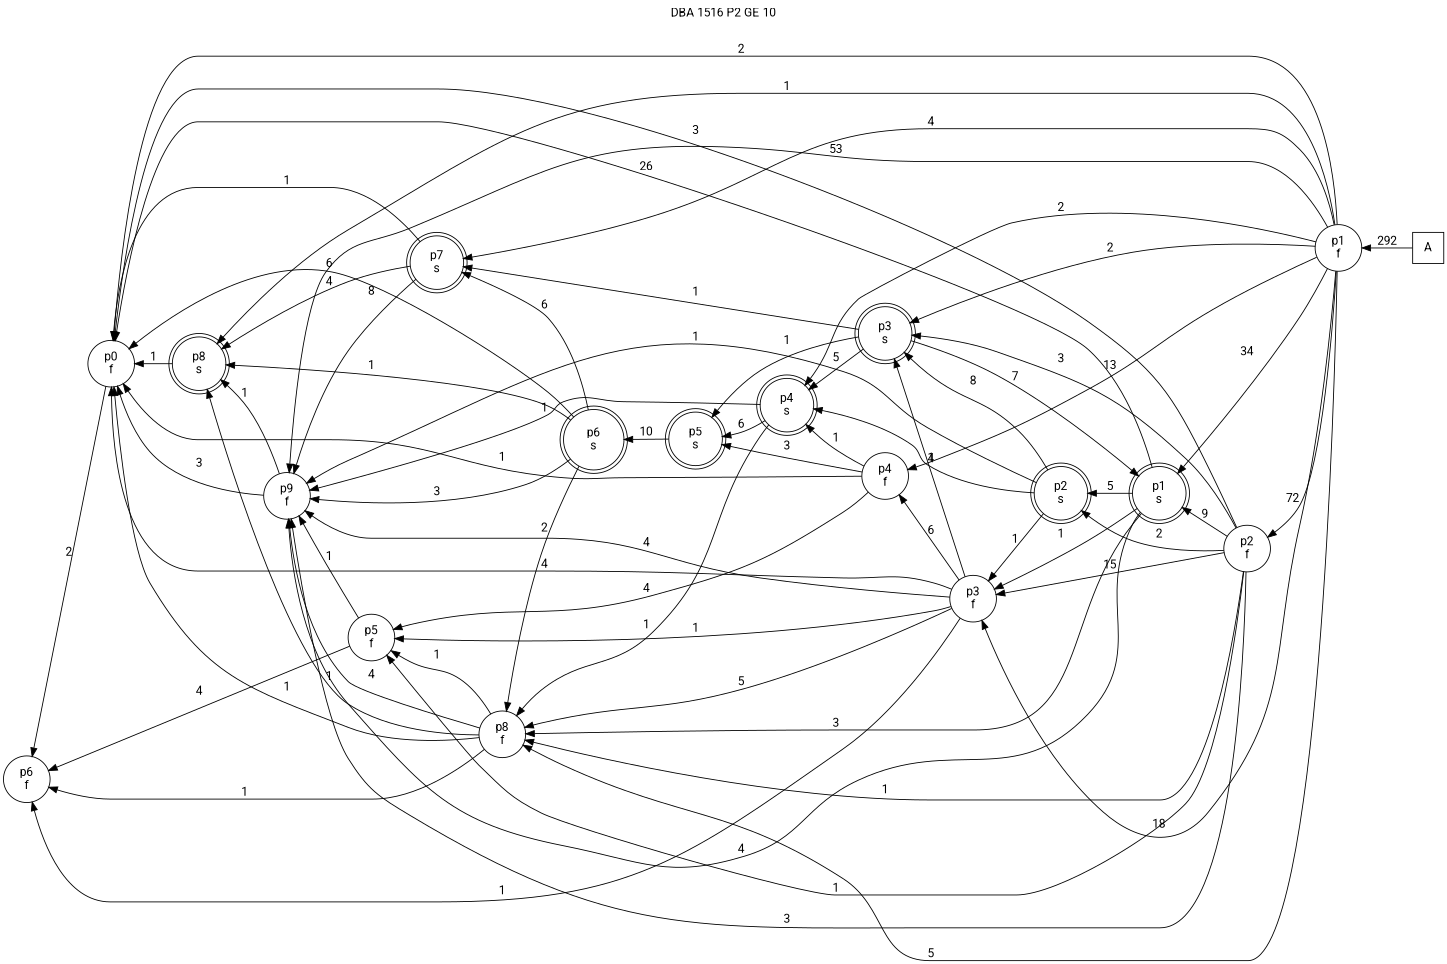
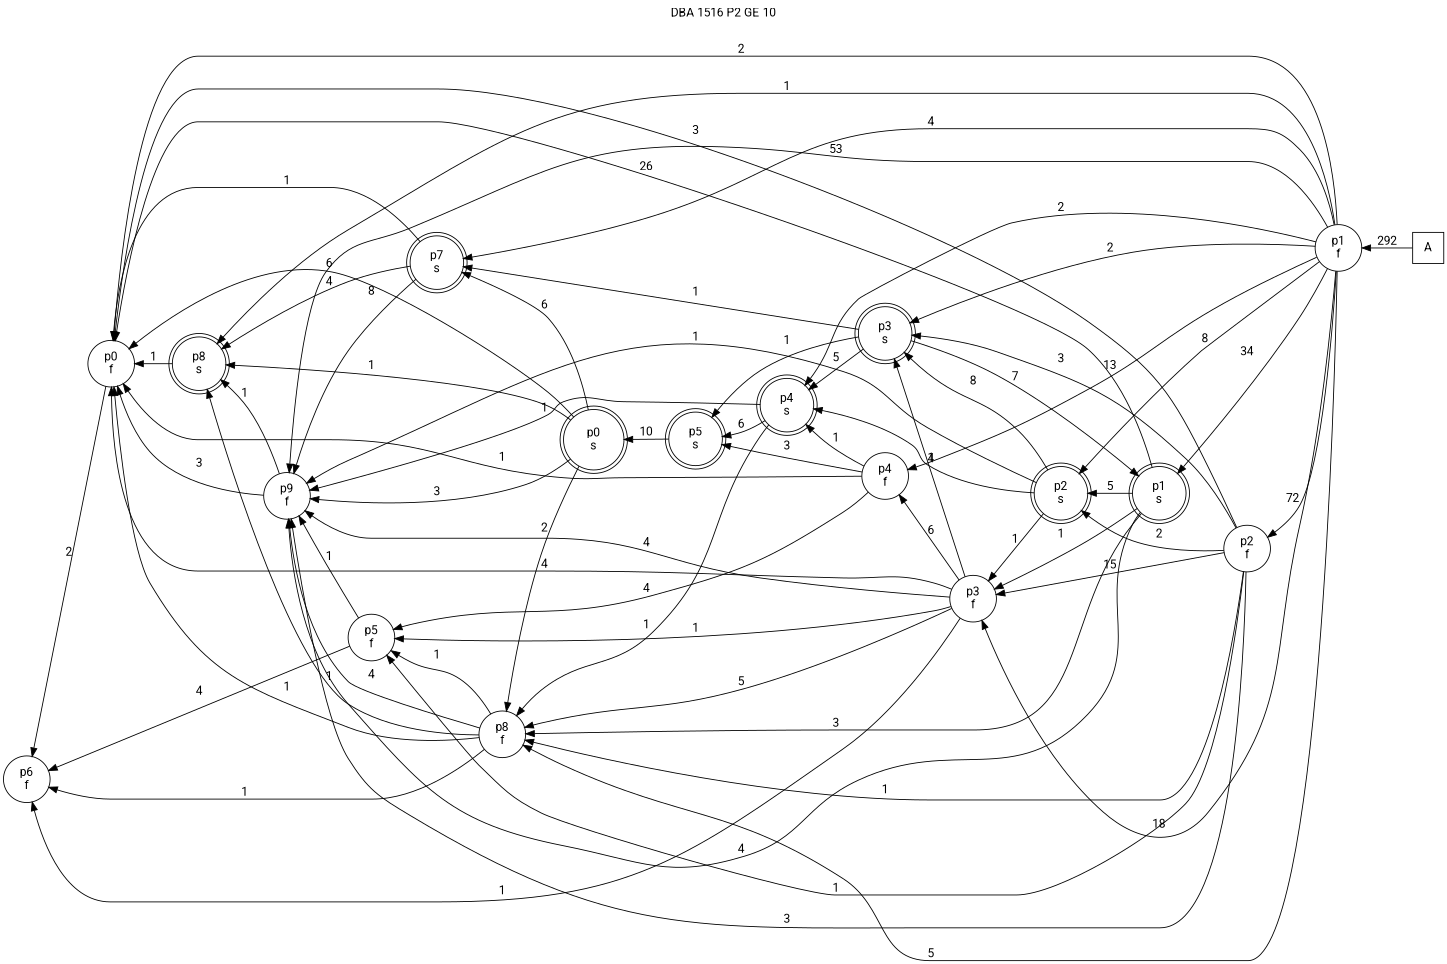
none -> (1195, 356)
(594, 440) -> (594, 440)
(1208, 524) -> none
